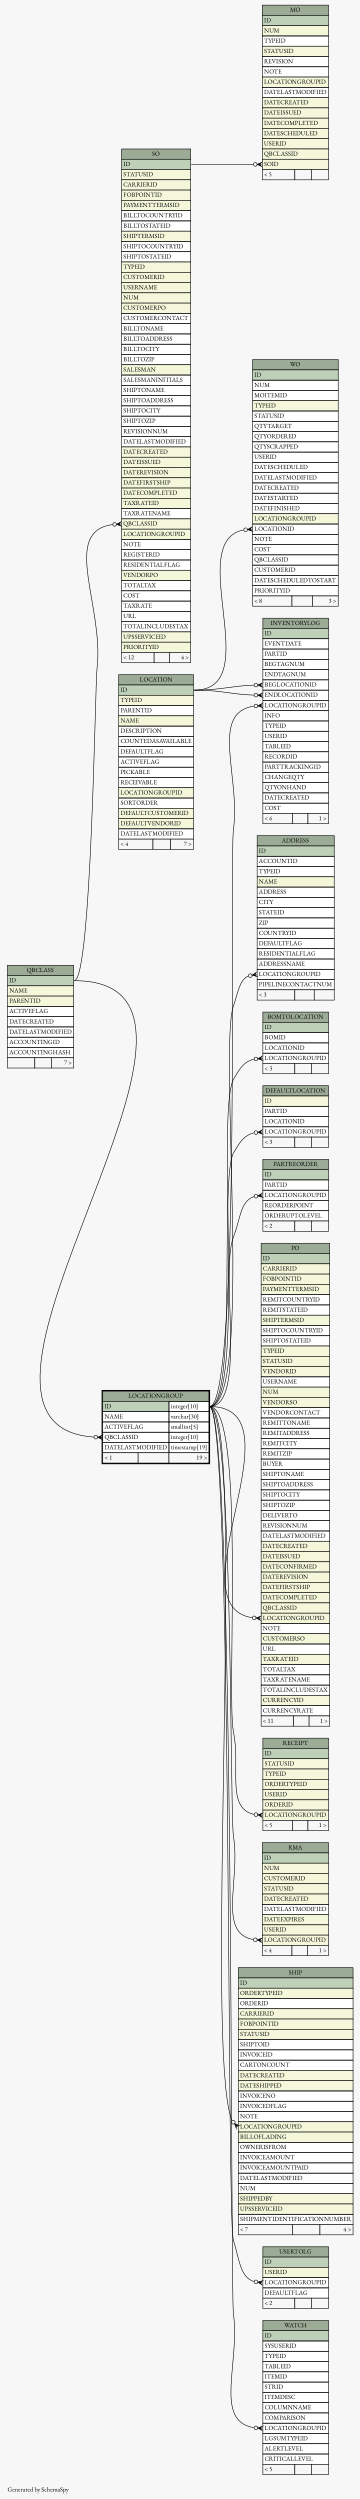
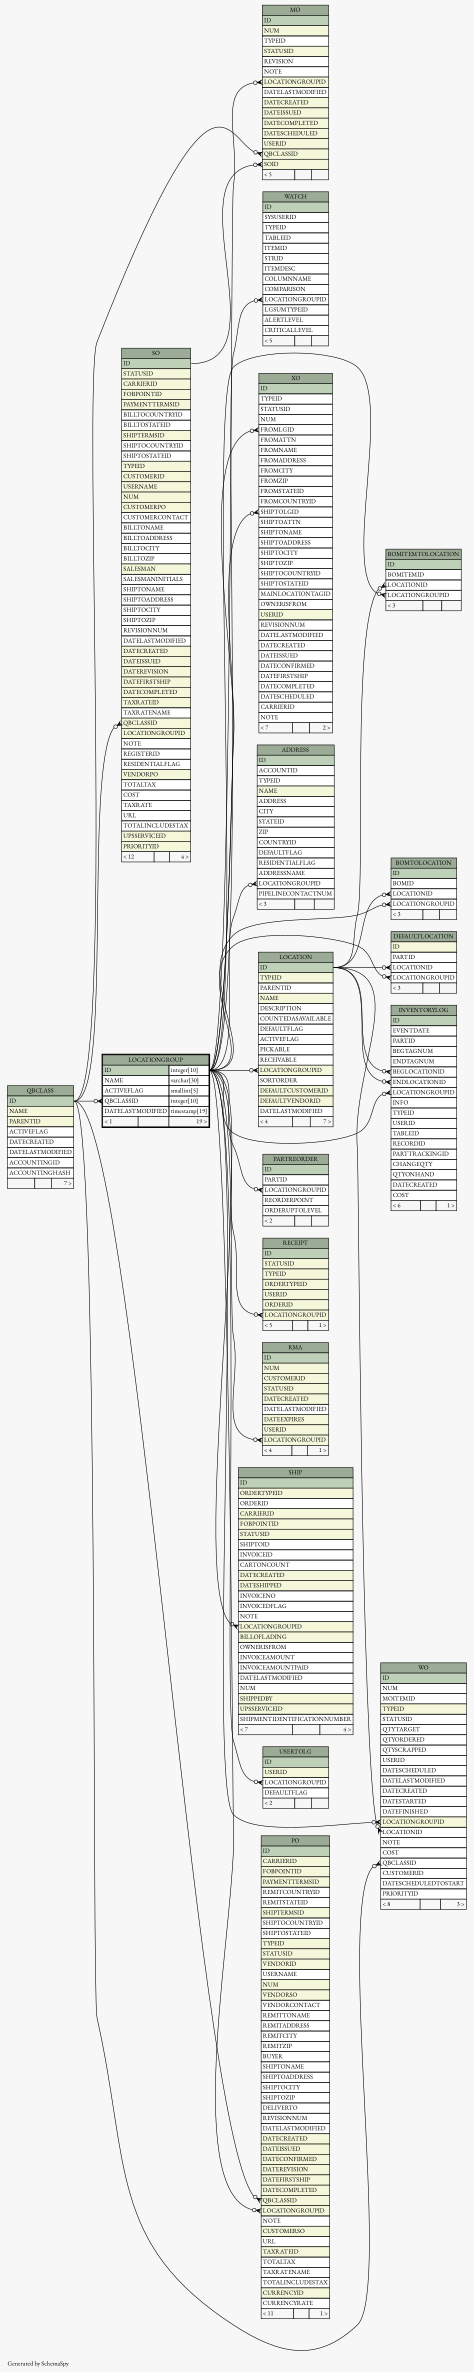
none -> (295, 553)
none -> (230, 572)
none -> (94, 575)
none -> (424, 580)
none -> (361, 935)
none -> (358, 968)
none -> (229, 1070)
none -> (225, 1512)
none -> (167, 1647)
none -> (100, 2033)
